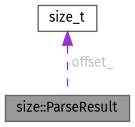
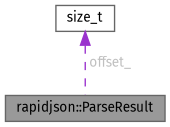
(68, 108) -> (85, 108)
